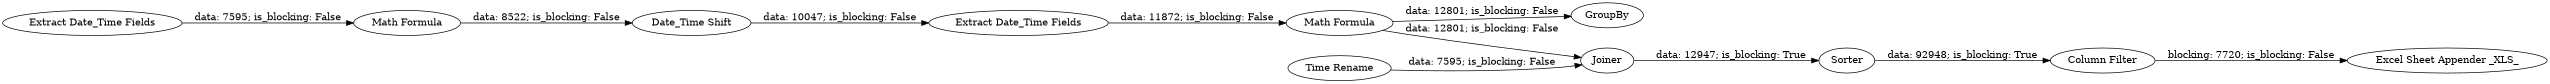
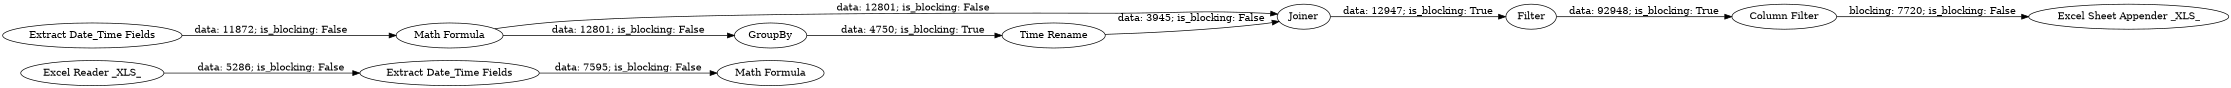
(692, 23) -> none
none -> (901, 35)
(1847, 61) -> (1531, 17)
(1482, 62) -> (1191, 18)
none -> (92, 73)
